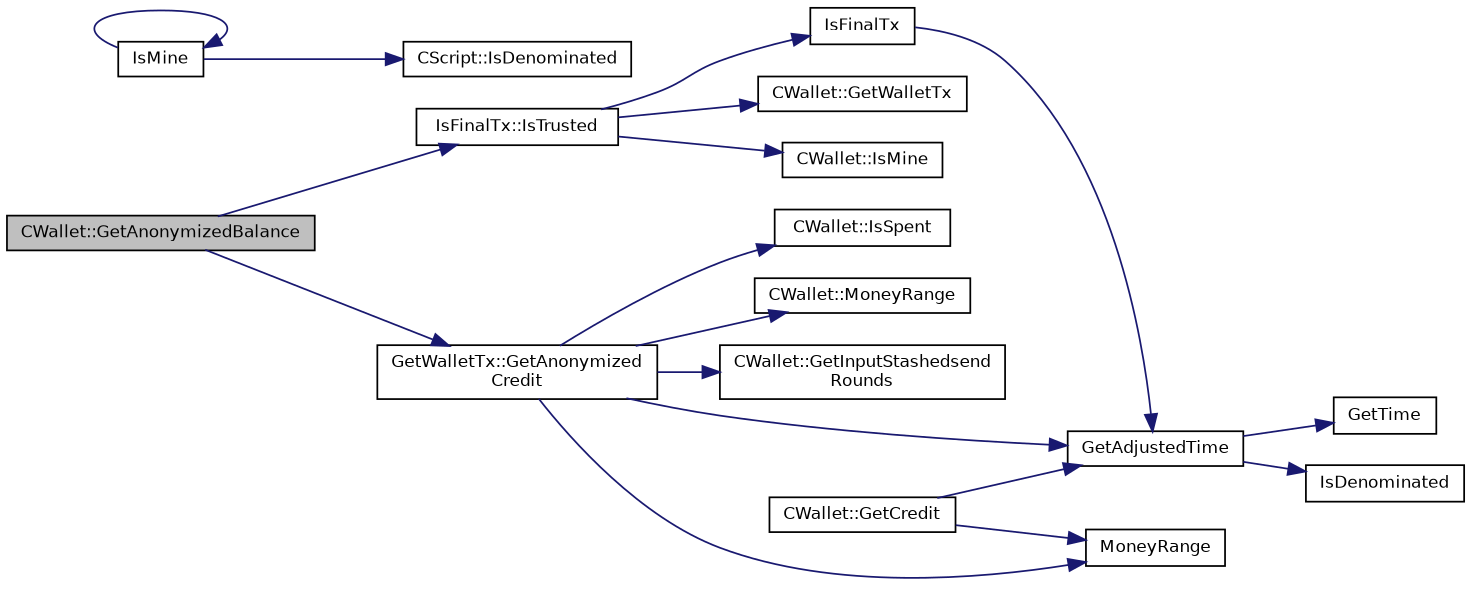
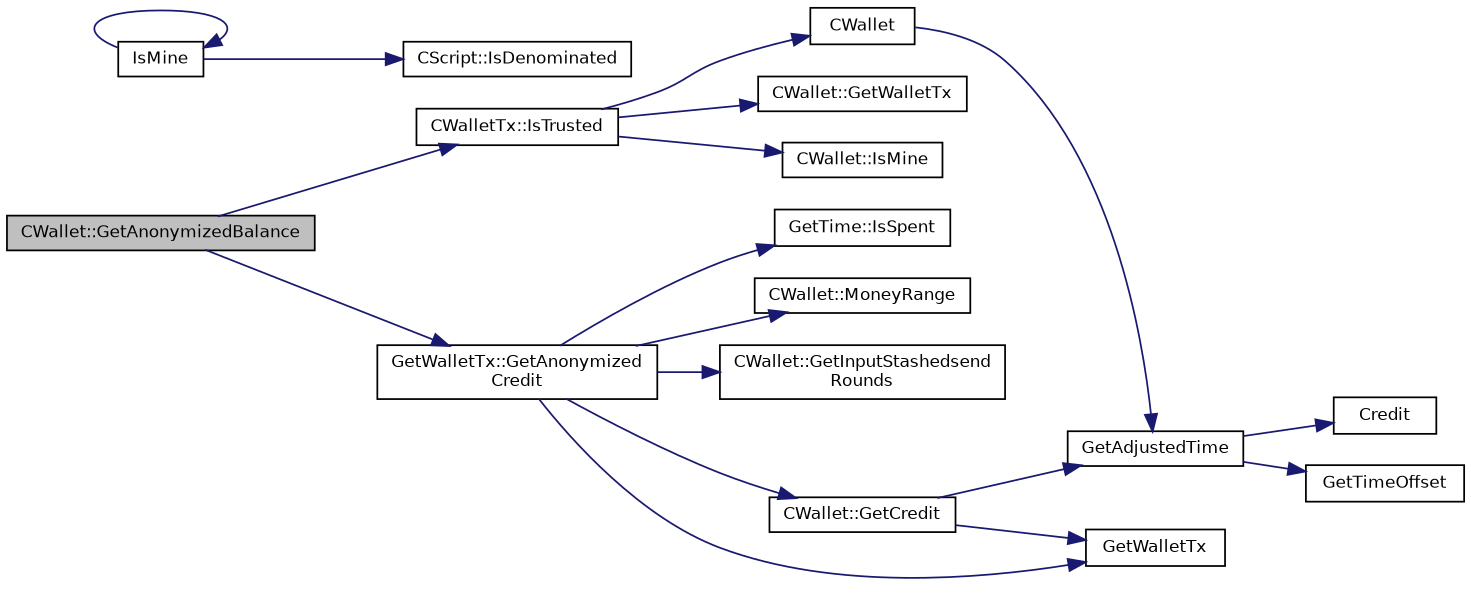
(862, 26) -> (862, 26)
(517, 127) -> (517, 127)
(862, 228) -> (862, 228)
(1385, 416) -> (1385, 416)
(837, 430) -> (670, 451)
(1385, 483) -> (1385, 483)
(1155, 548) -> (1155, 548)
